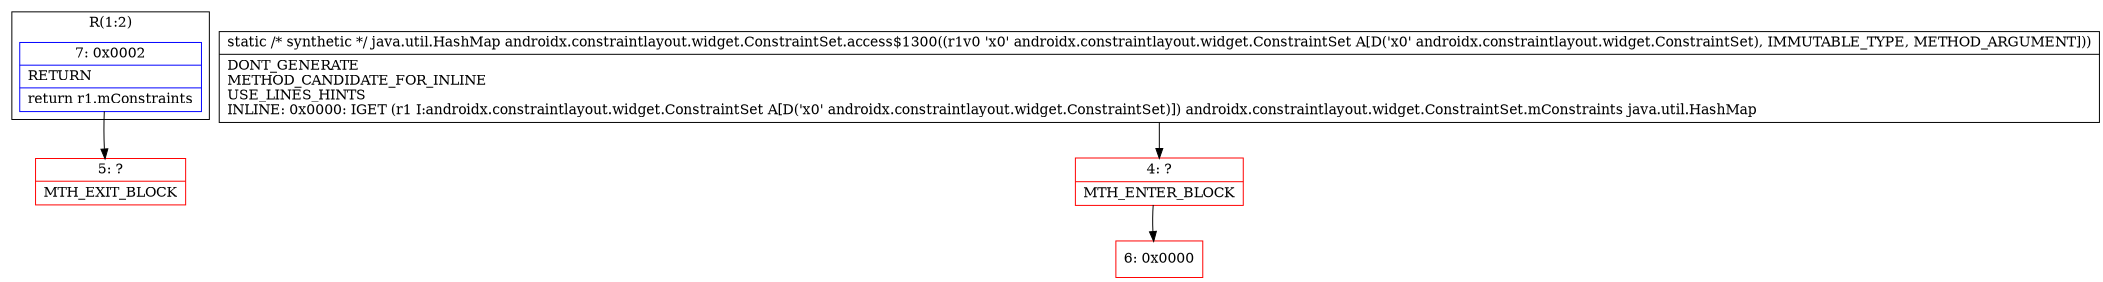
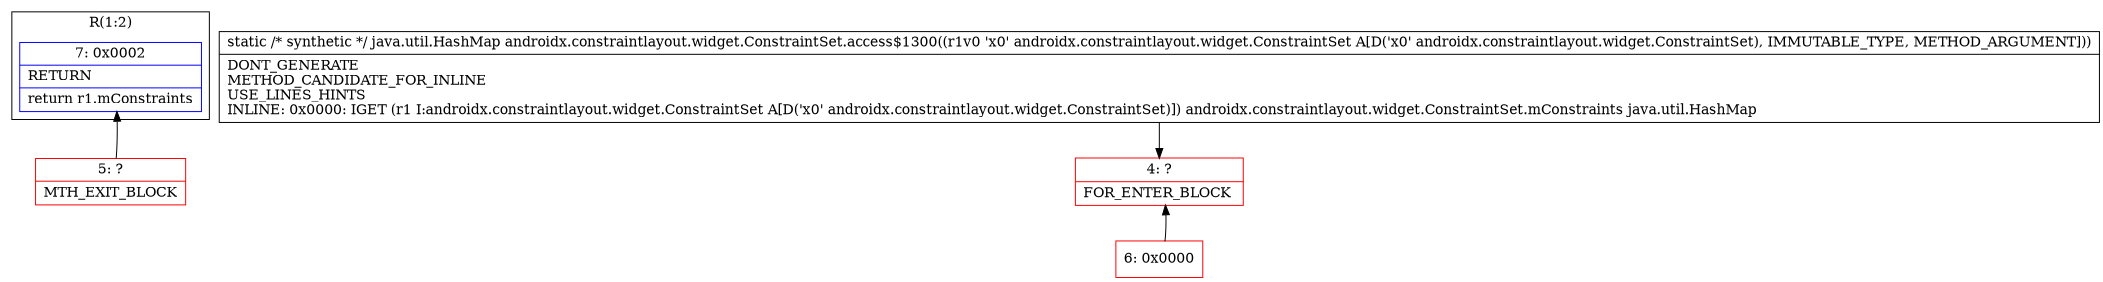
(104, 130) -> (117, 140)
(1159, 193) -> (1157, 193)
(1153, 218) -> (1166, 228)
